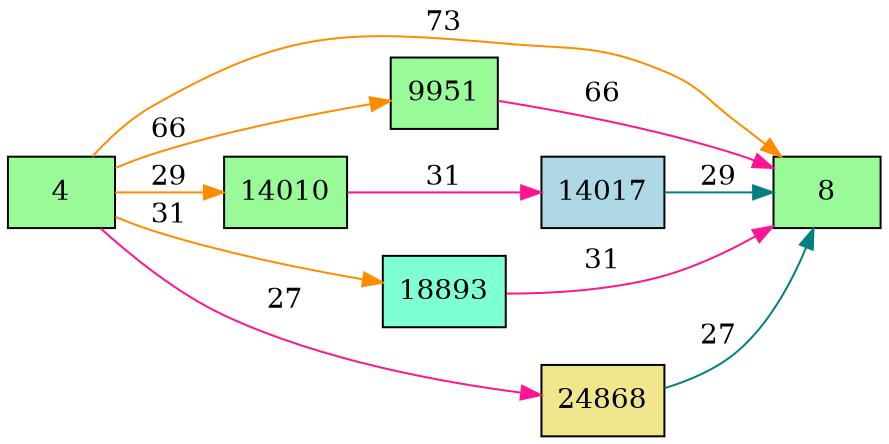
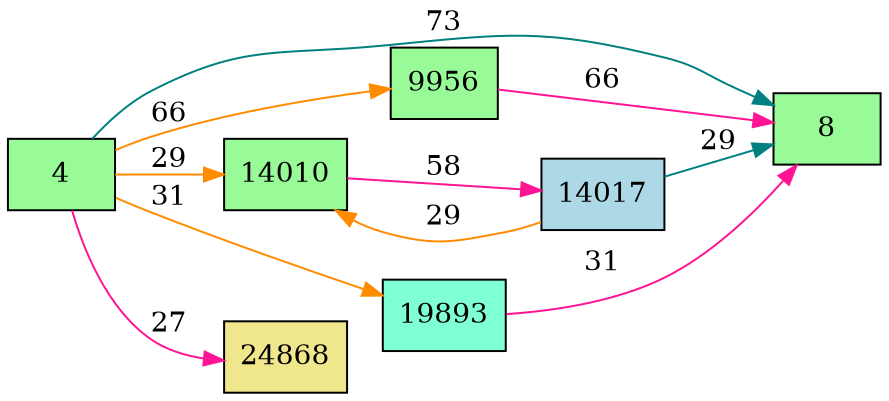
(426, 38) -> (417, 42)
(444, 93) -> (444, 83)
(444, 178) -> (444, 168)
none -> (447, 241)
(444, 292) -> (444, 315)
(753, 336) -> none
